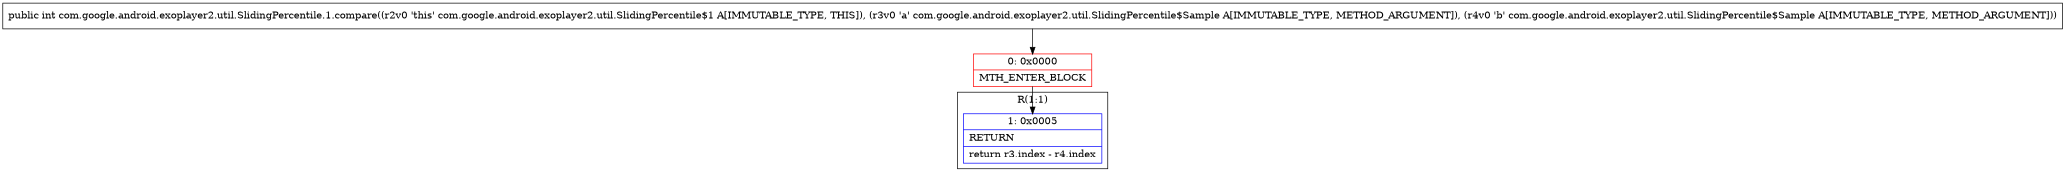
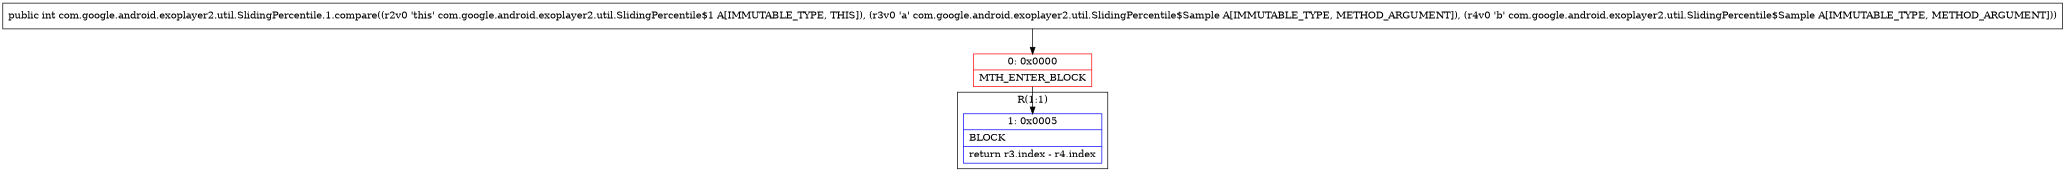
(992, 138) -> (987, 138)
